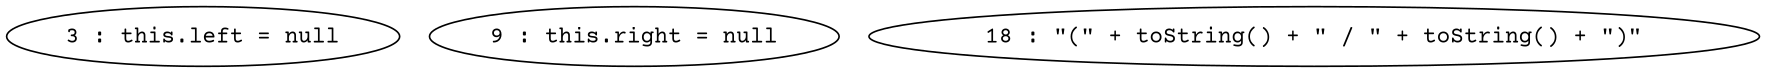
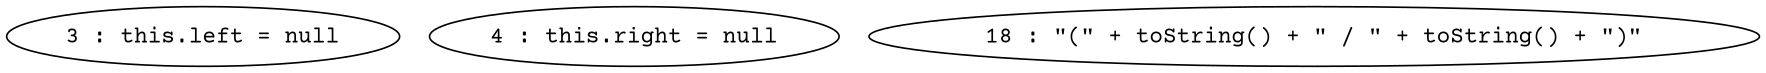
(634, 36) -> (634, 36)
